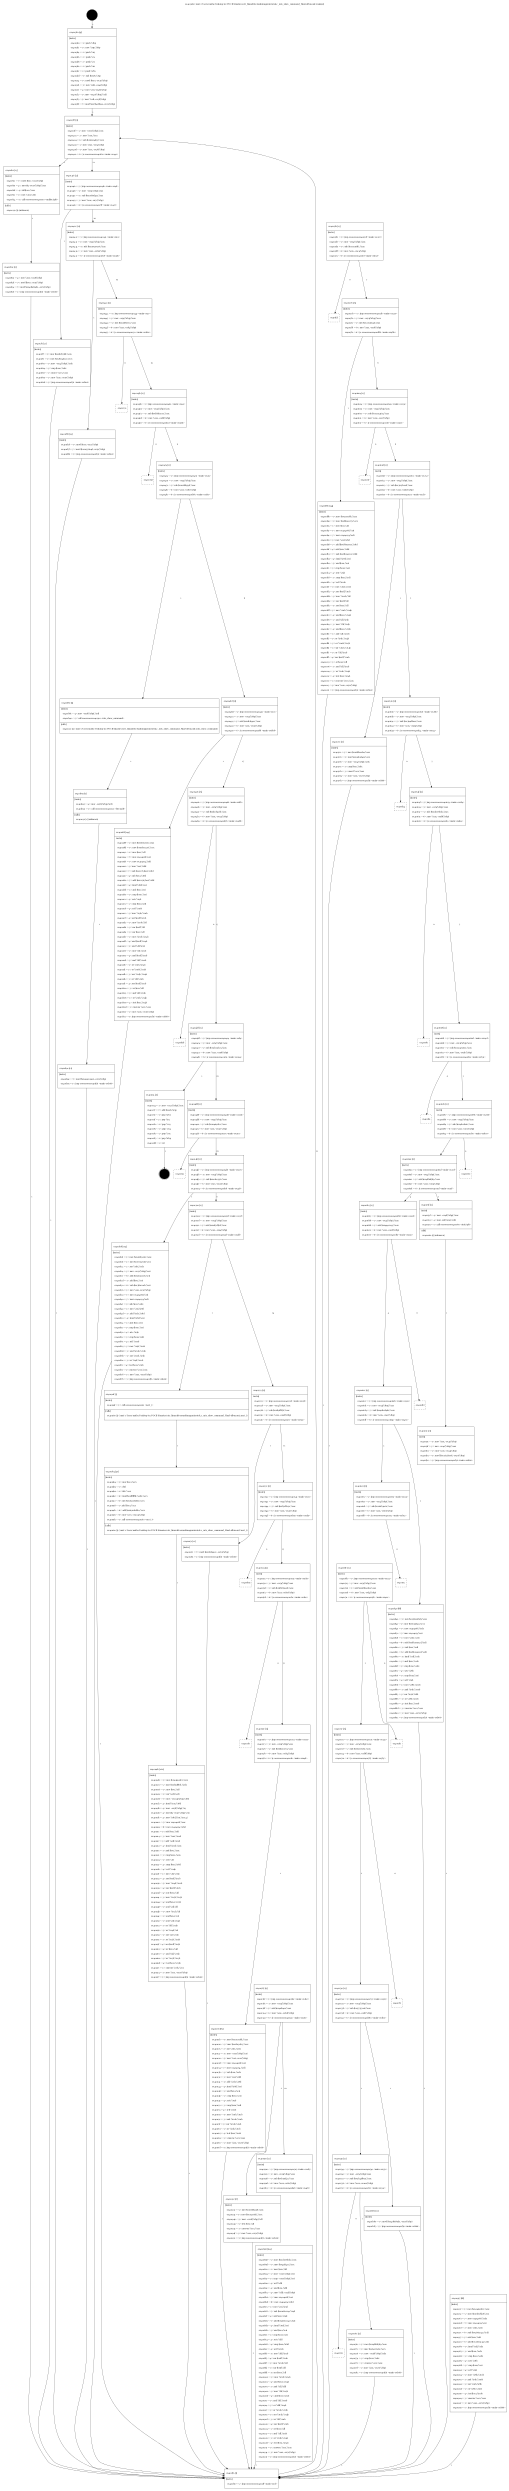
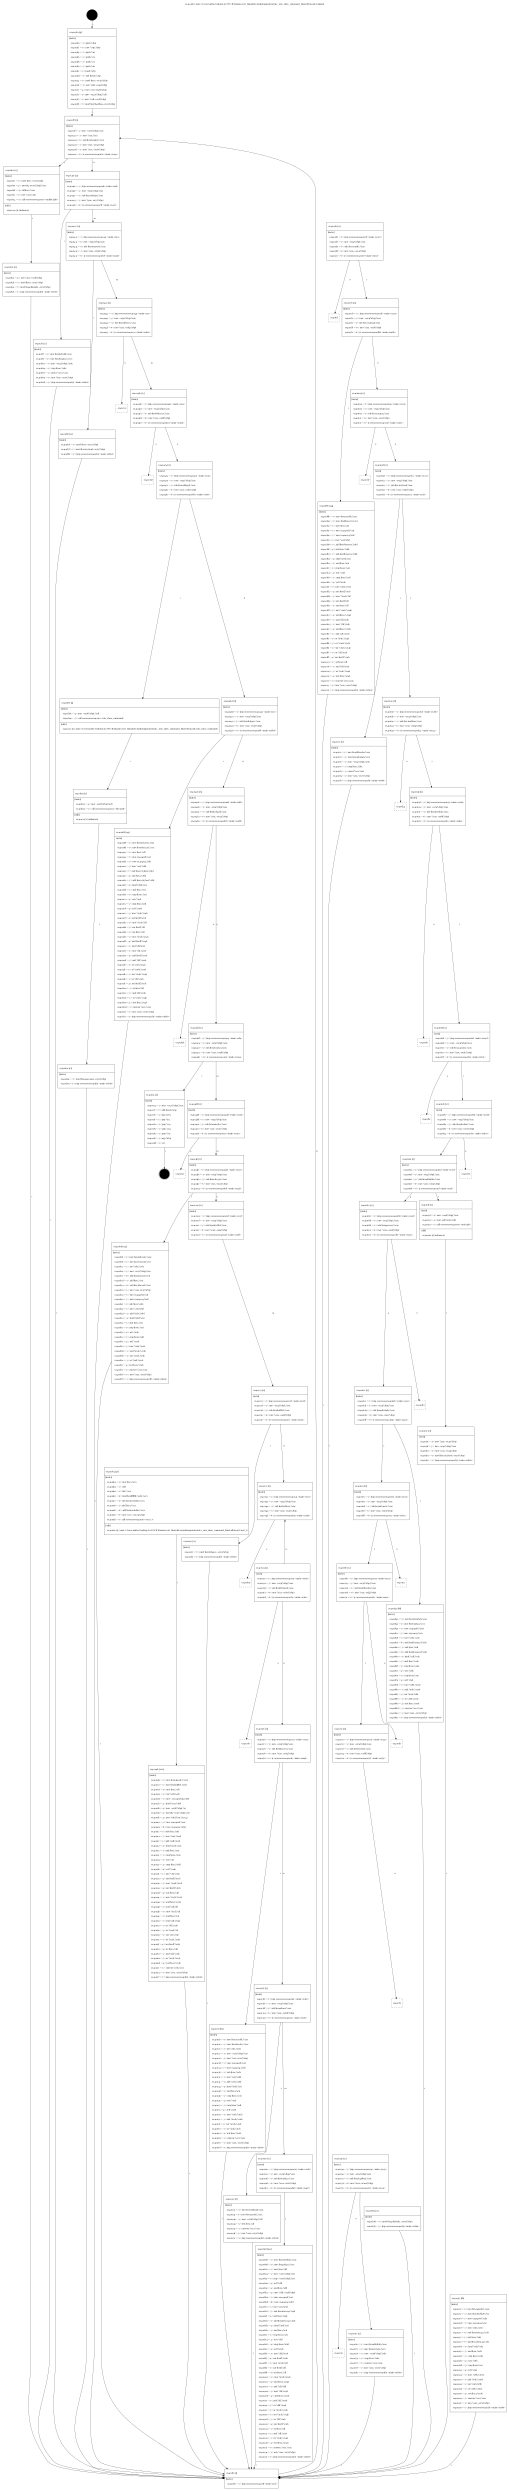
(176, 1405) -> none
(282, 1541) -> (285, 1543)
none -> (373, 1541)
none -> (282, 1873)
(360, 2003) -> none
none -> (284, 2218)
